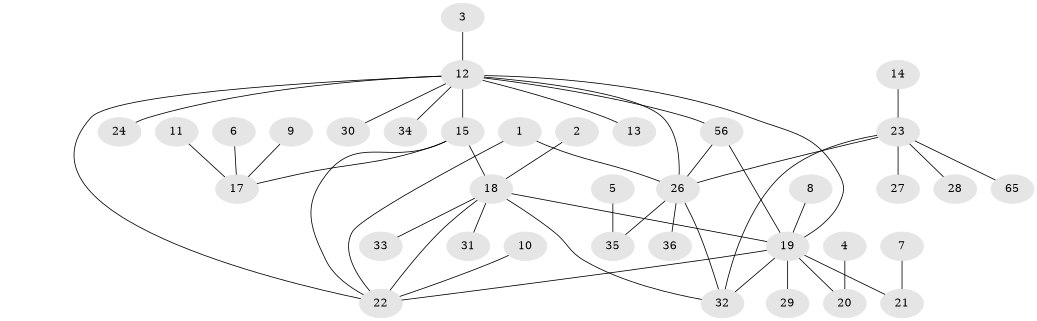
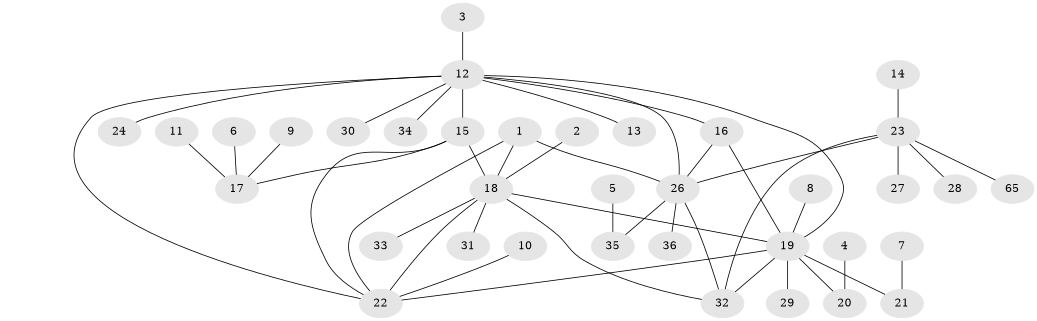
(722, 132) -> (722, 132)
none -> (506, 161)
